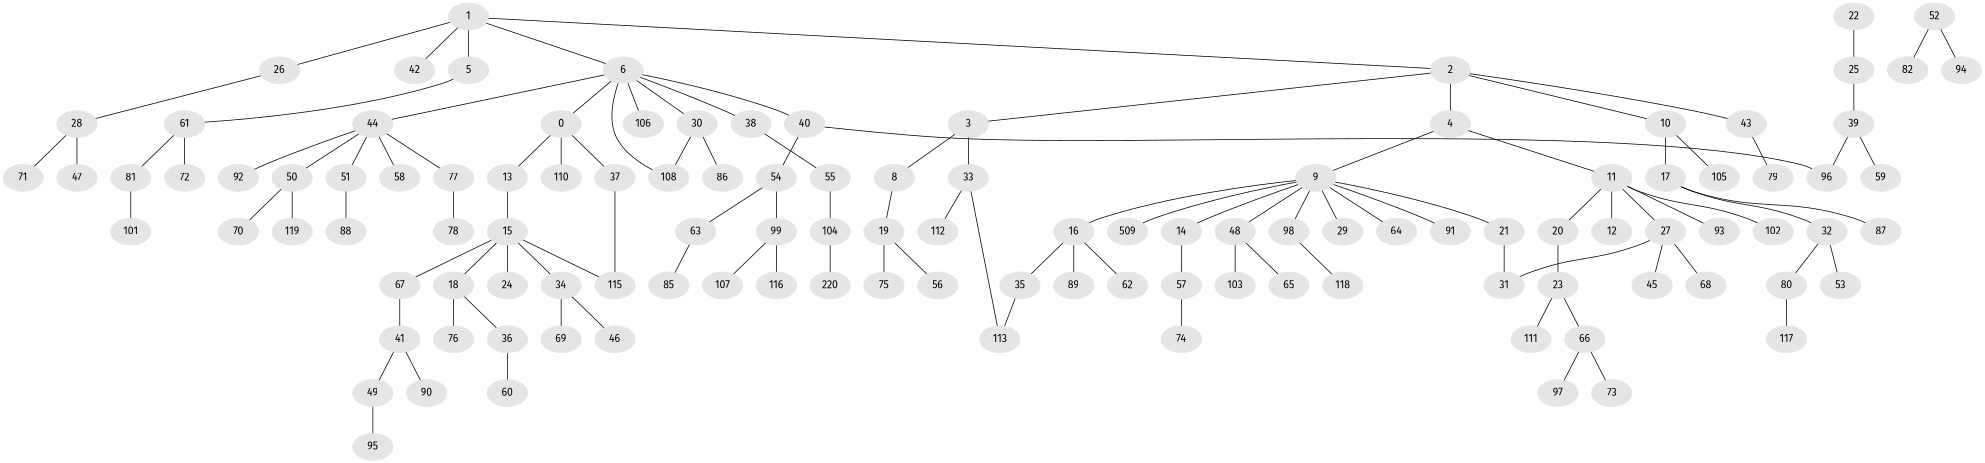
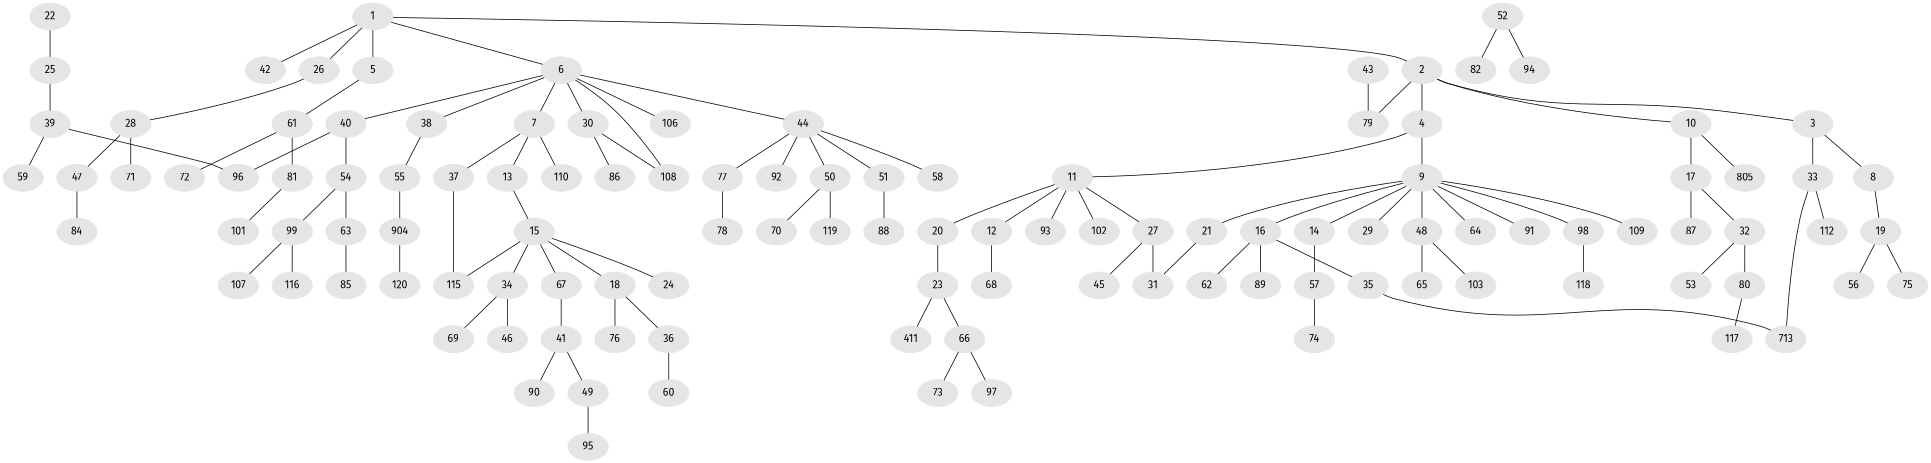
(1599, 94) -> (1395, 97)
(561, 124) -> (534, 124)
(1719, 178) -> (1745, 178)
none -> (77, 232)
(830, 232) -> (400, 232)
(1128, 232) -> (1637, 232)
(1686, 259) -> (992, 259)
(830, 285) -> (400, 285)
(1000, 339) -> (1786, 339)
(1531, 339) -> (911, 339)
